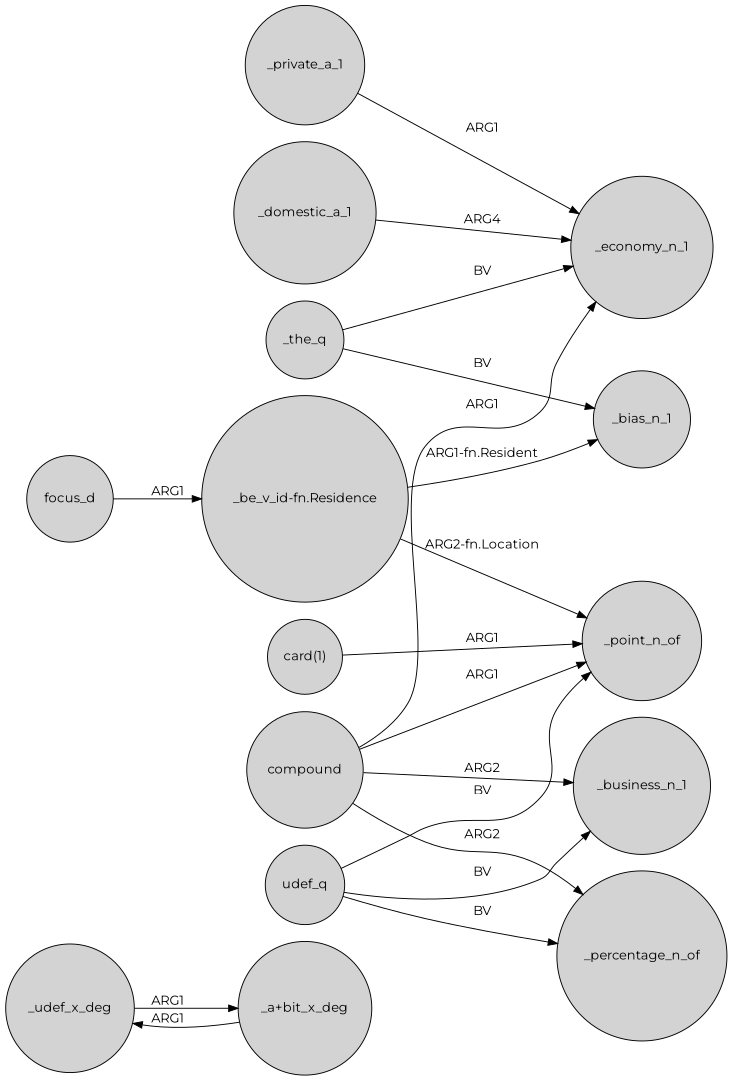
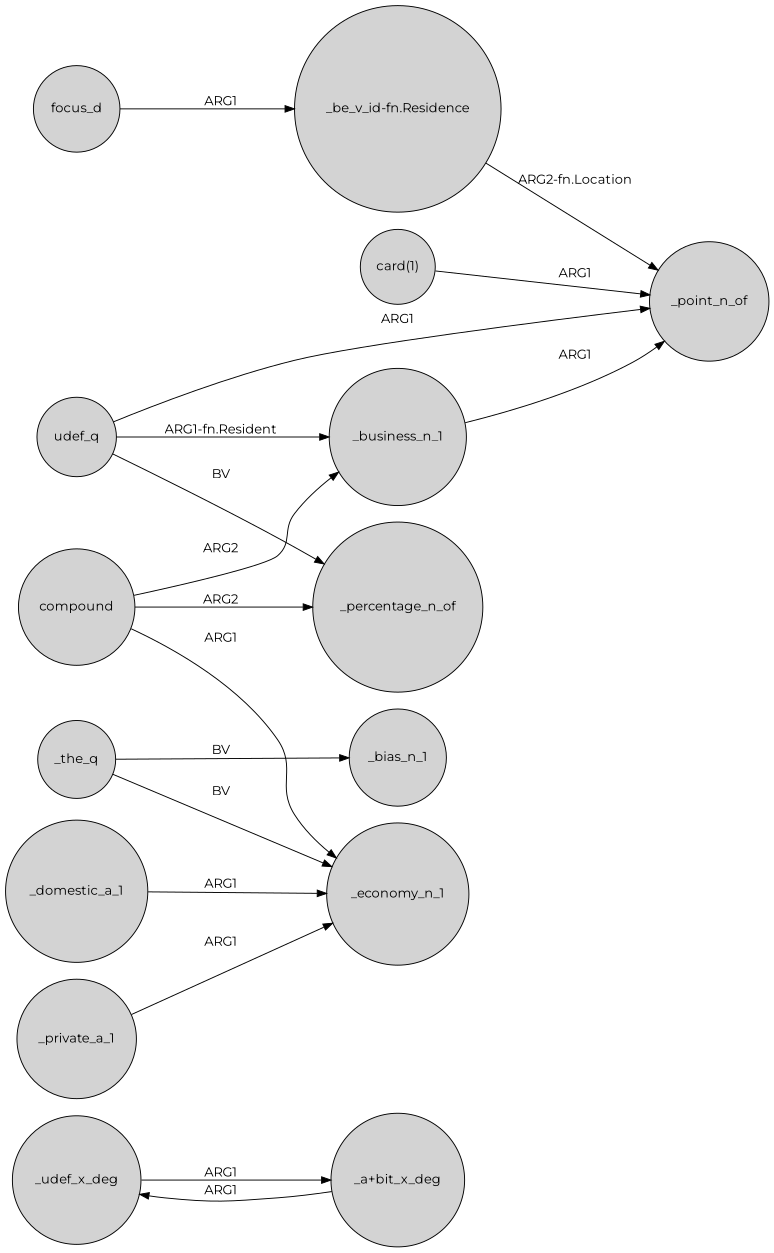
(483, 220) -> (221, 884)
(500, 471) -> none
(468, 707) -> (564, 393)
(483, 791) -> (398, 320)
(483, 872) -> (221, 430)
